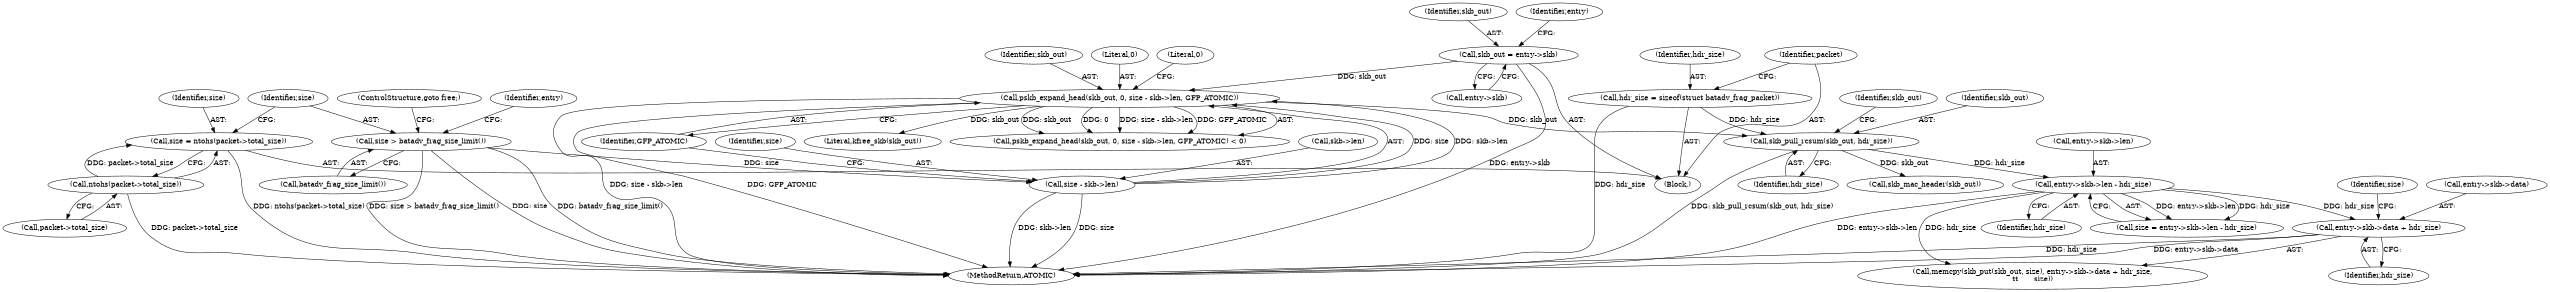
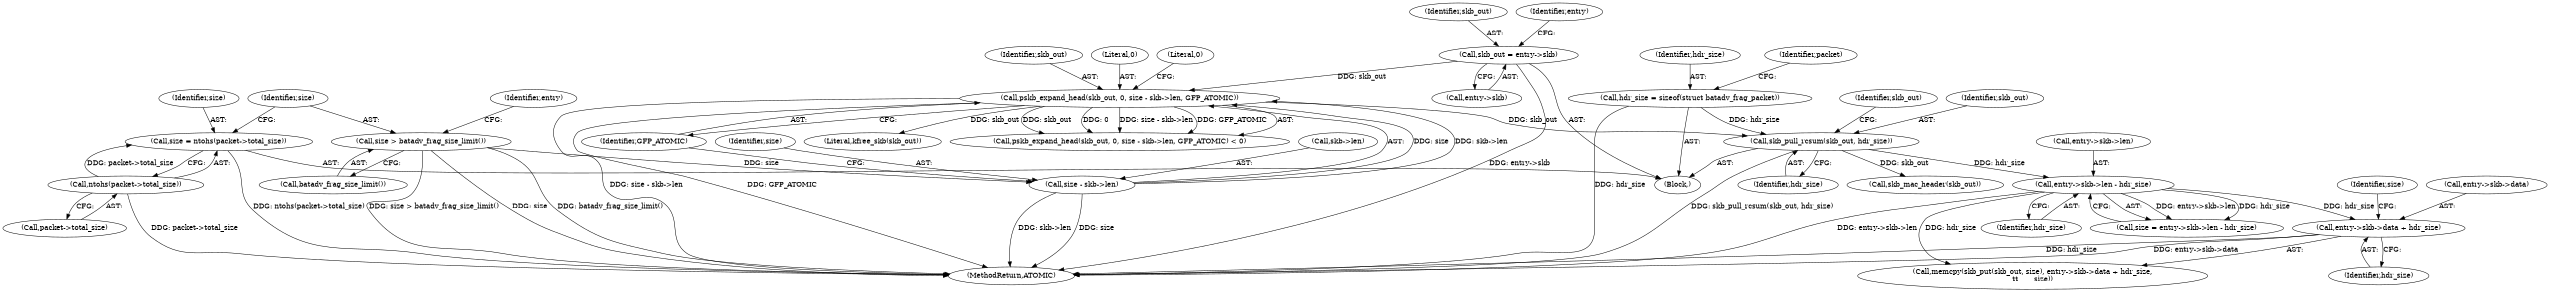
(1512, 77) -> (1512, 77)
(409, 98) -> none
(1767, 125) -> (1724, 157)
